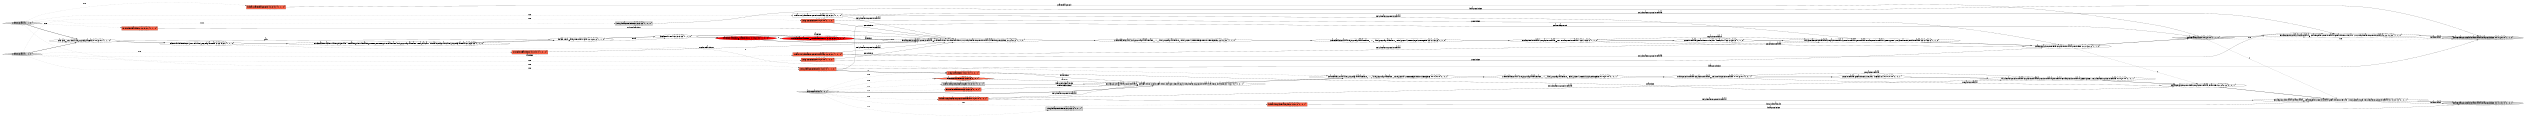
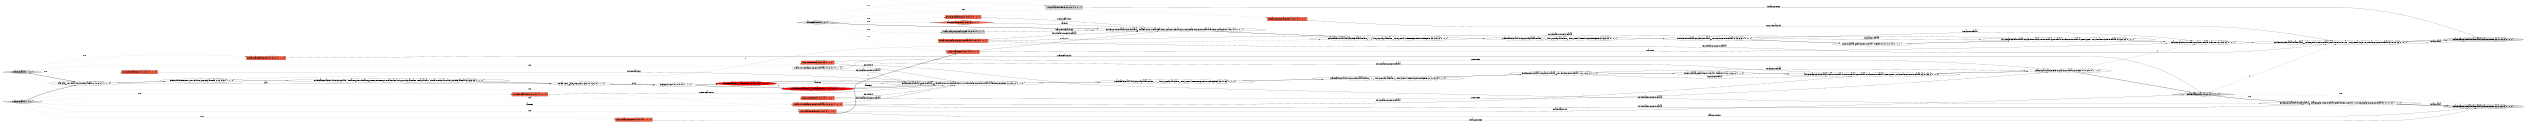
(410, 16) -> none
(634, 24) -> (634, 120)
(881, 99) -> none
